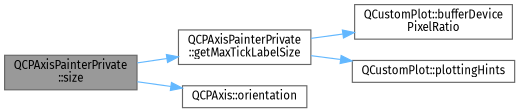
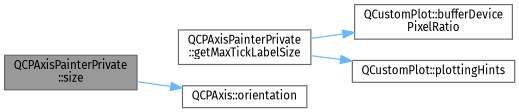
(152, 61) -> none
